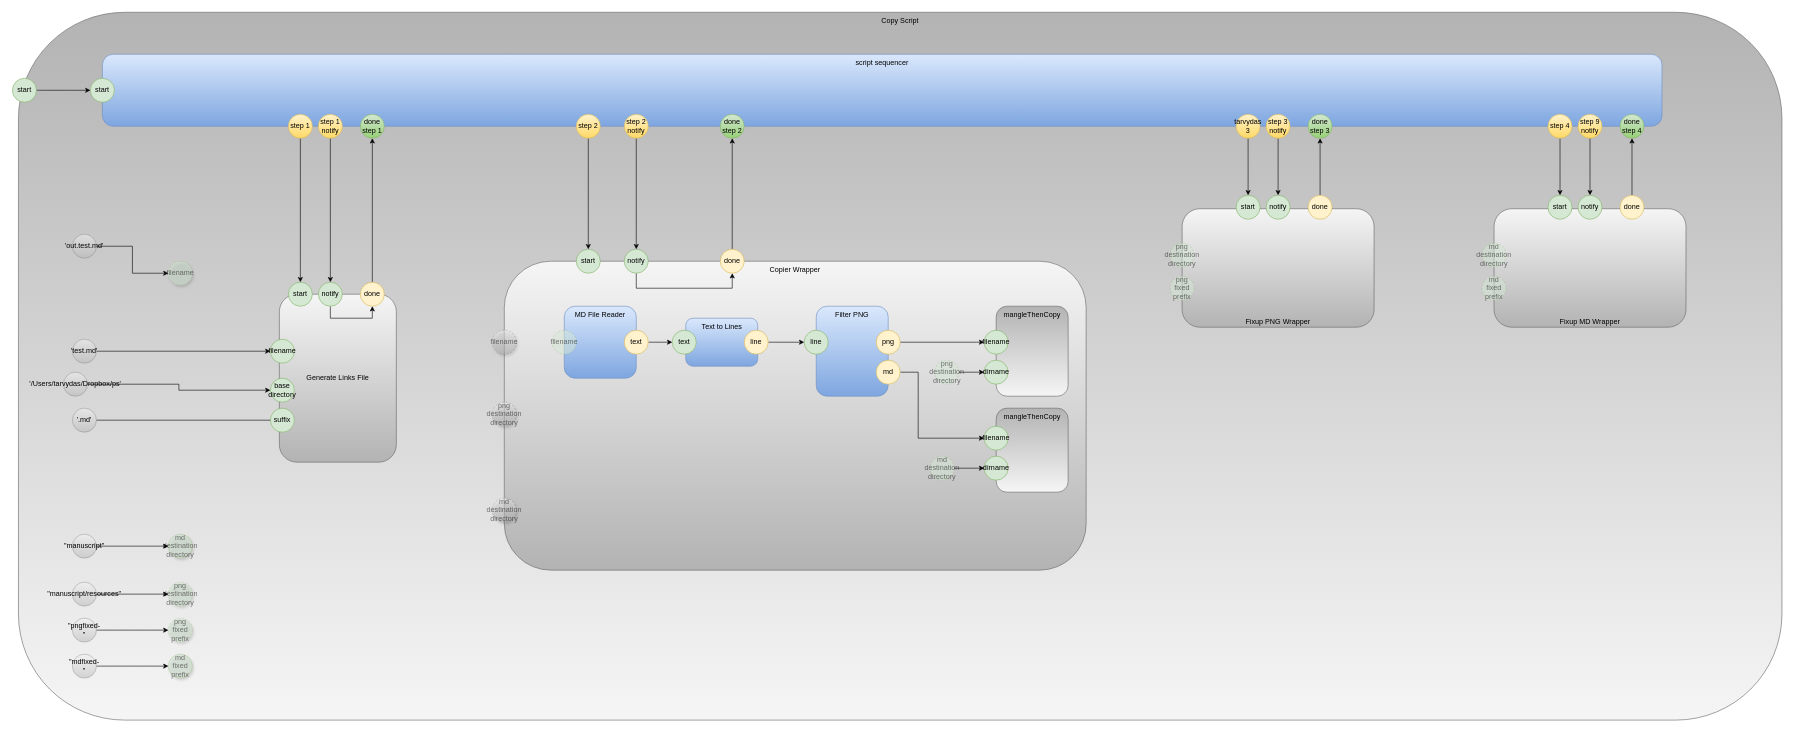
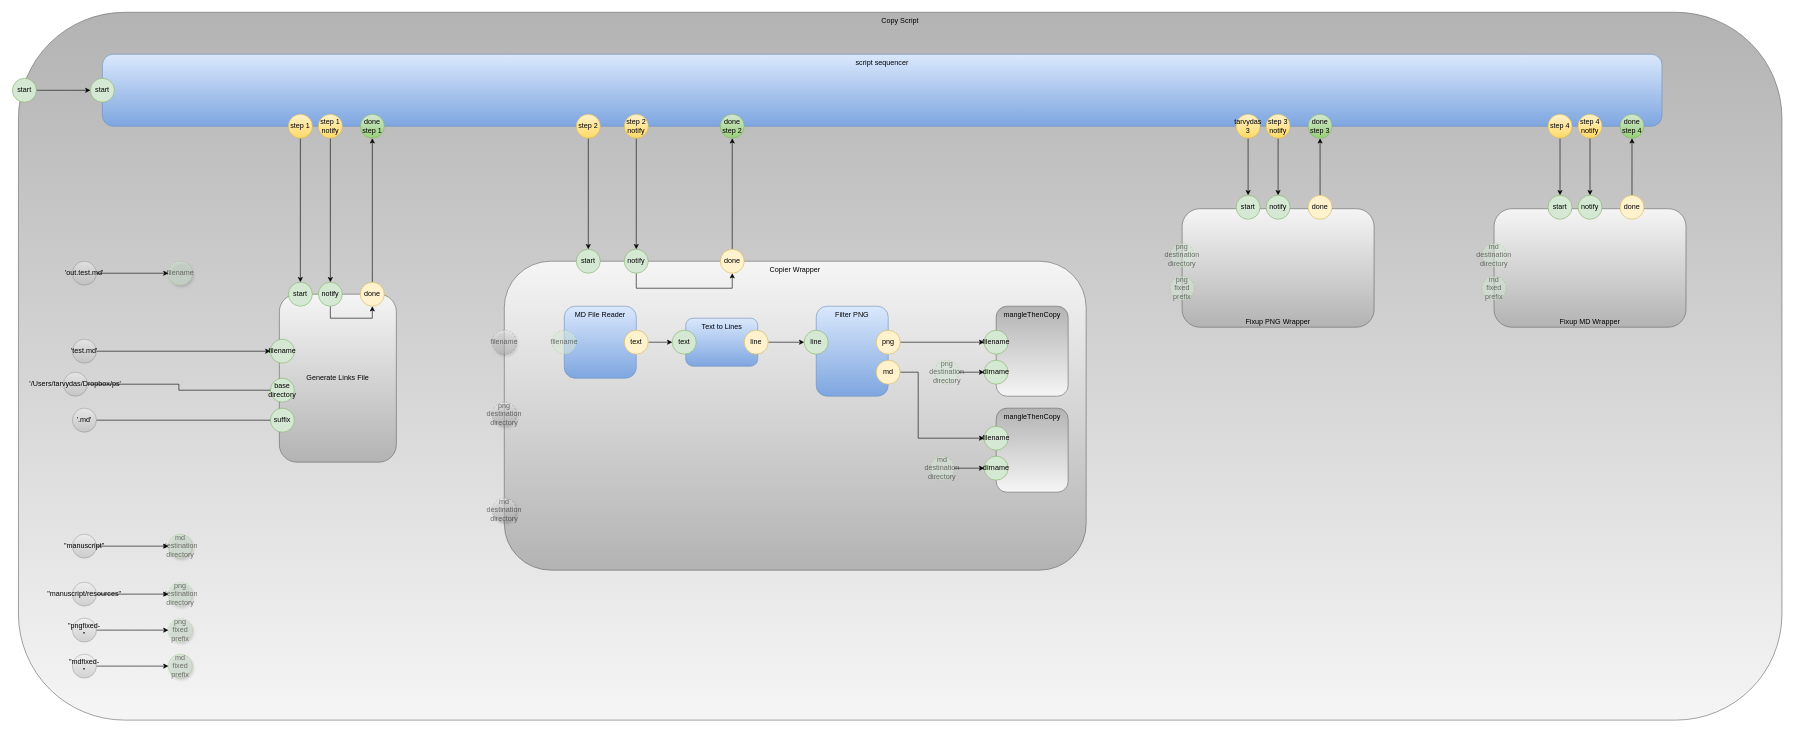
(1590, 126) -> (1590, 126)
(84, 246) -> (84, 273)
(264, 390) -> (266, 390)
